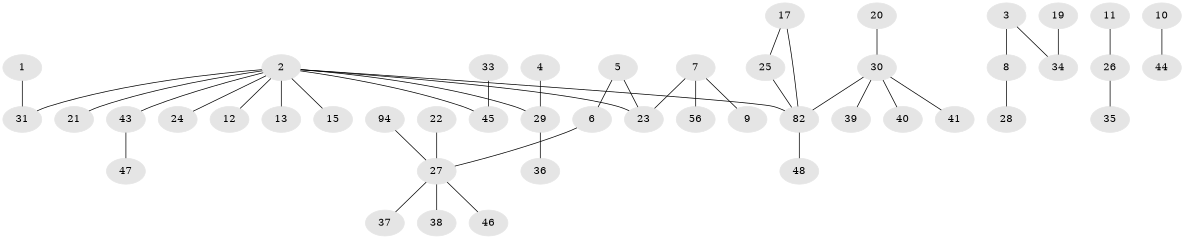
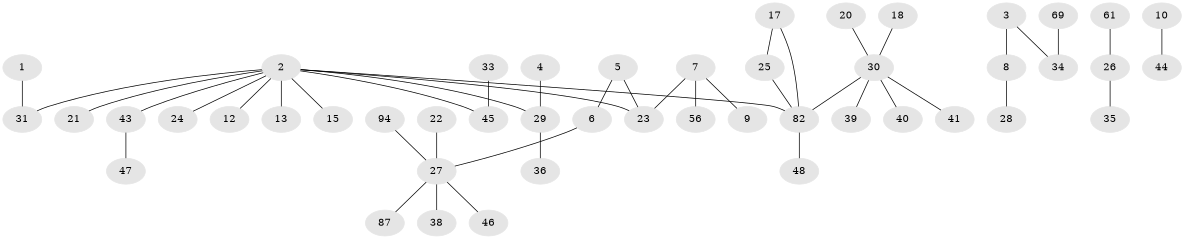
none -> (898, 16)
(1058, 16) -> (1058, 16)
(1110, 16) -> (1110, 16)
(385, 223) -> (385, 223)
